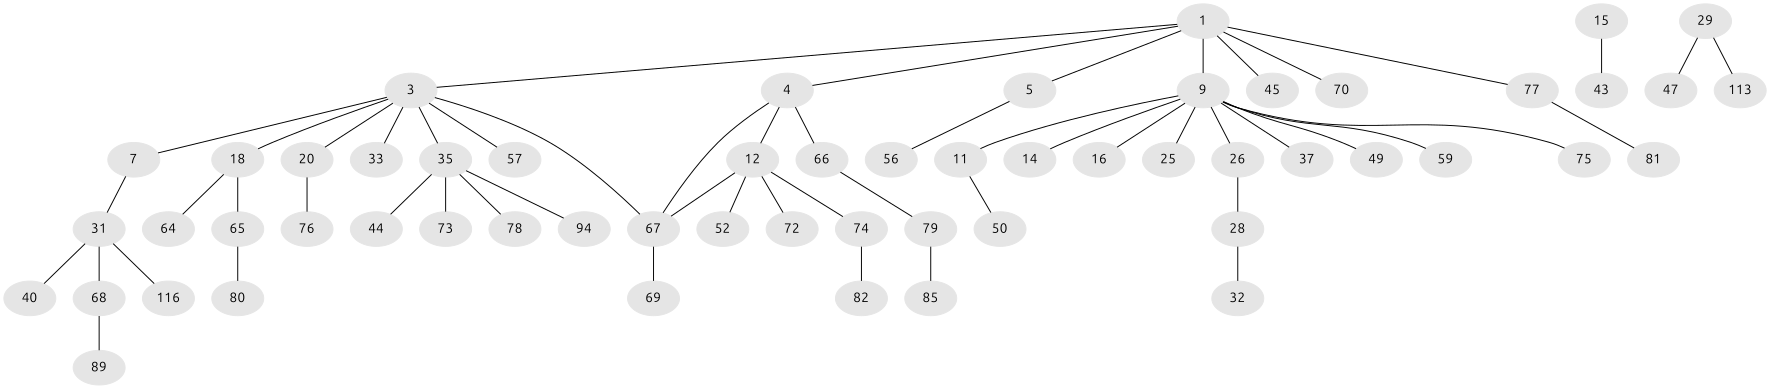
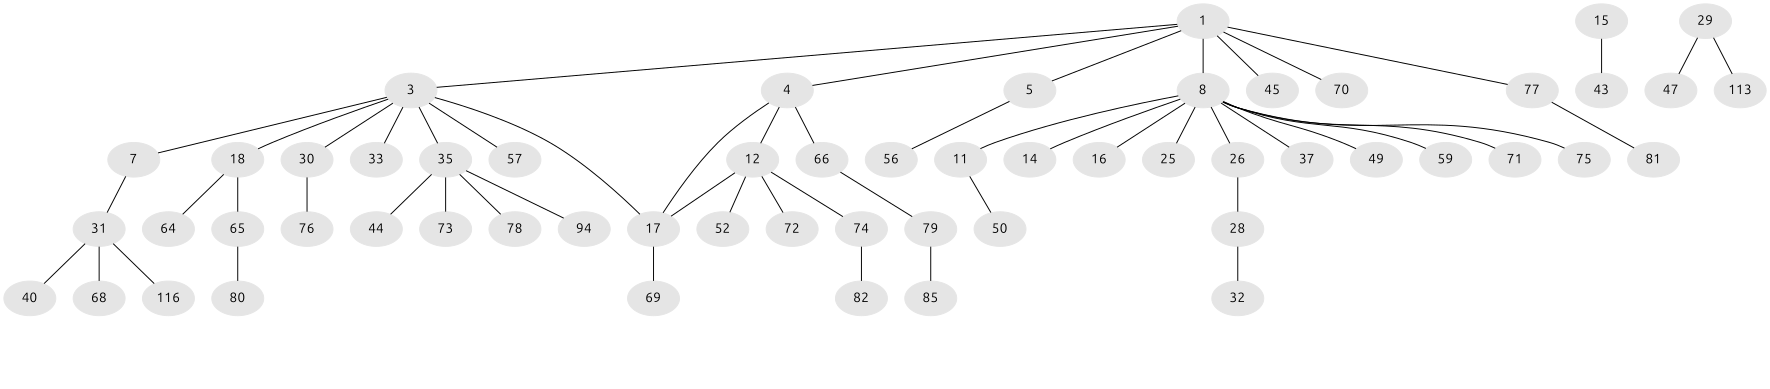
(1203, 90) -> (1203, 90)
(307, 160) -> (307, 160)
none -> (1515, 160)
(654, 229) -> (654, 229)
(99, 368) -> none
